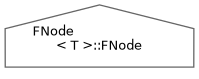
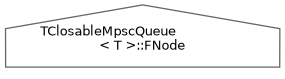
(100, 39) -> (143, 39)
